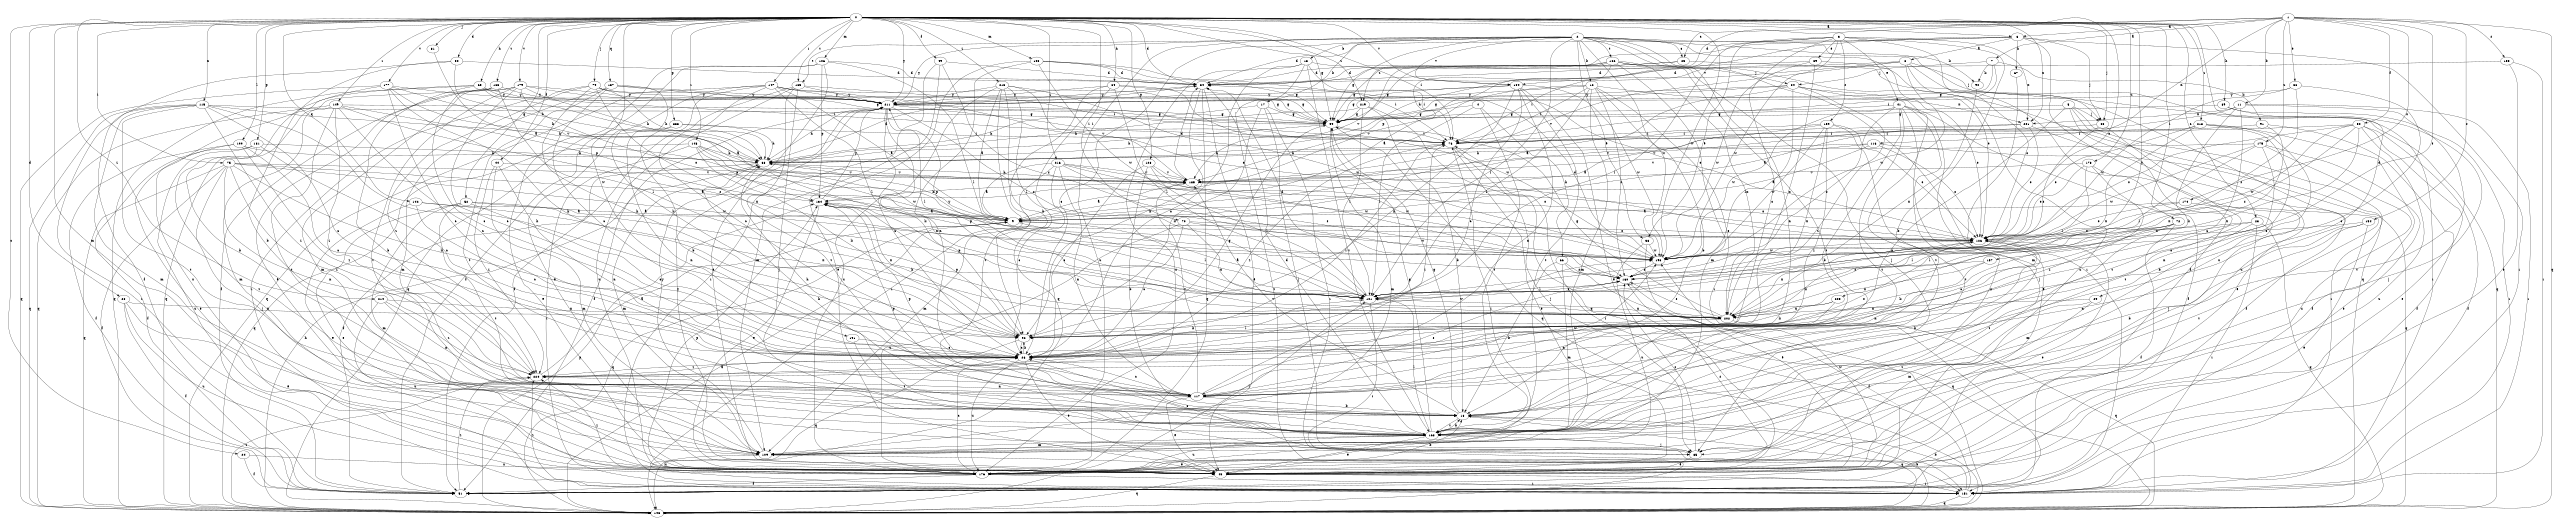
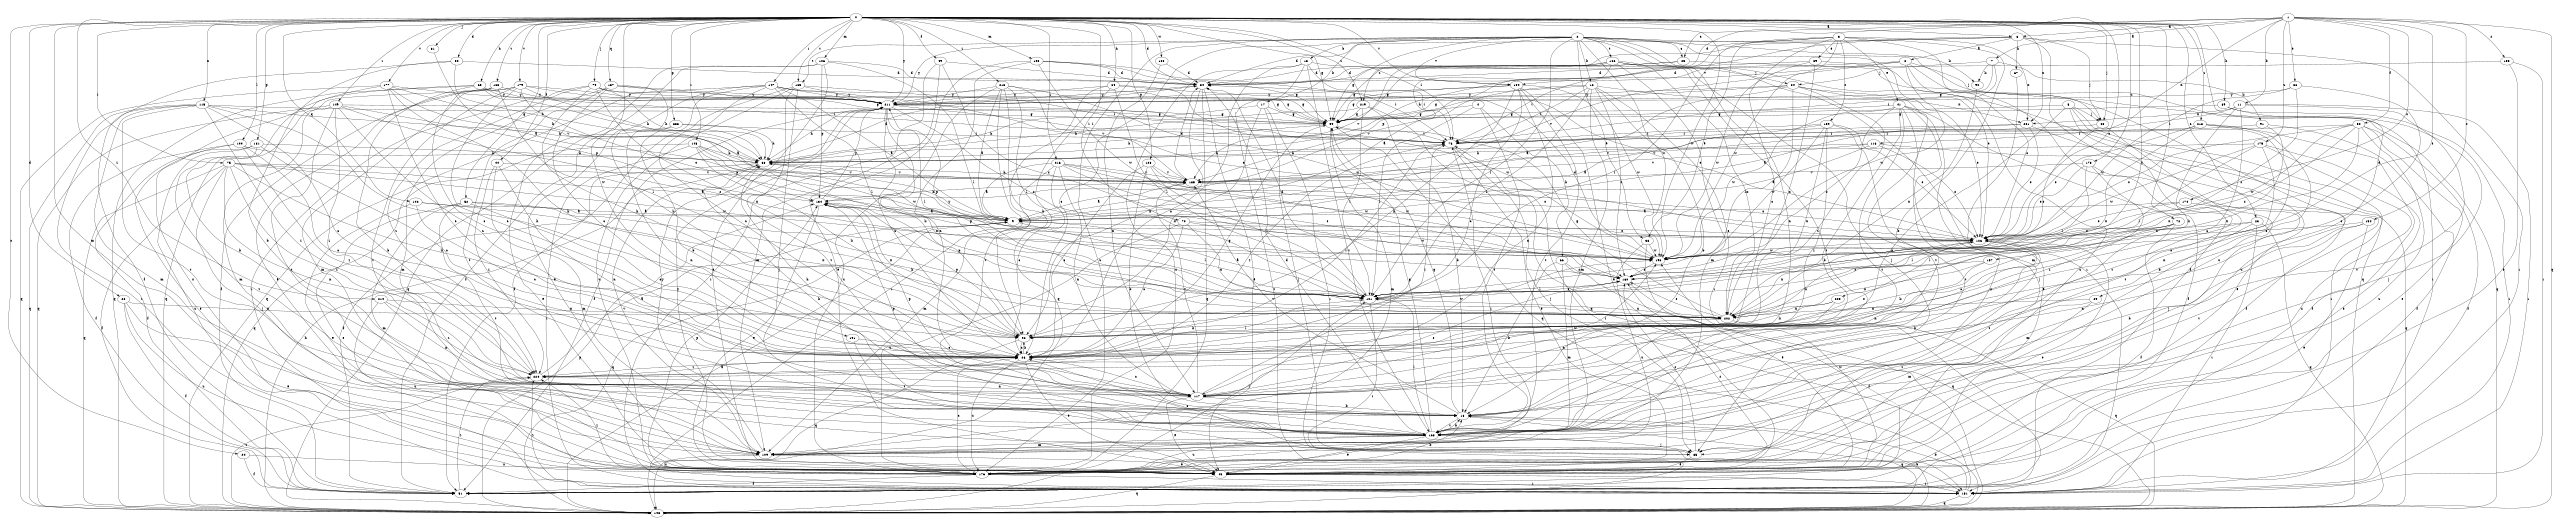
none -> (1162, 61)
(625, 309) -> (625, 309)
